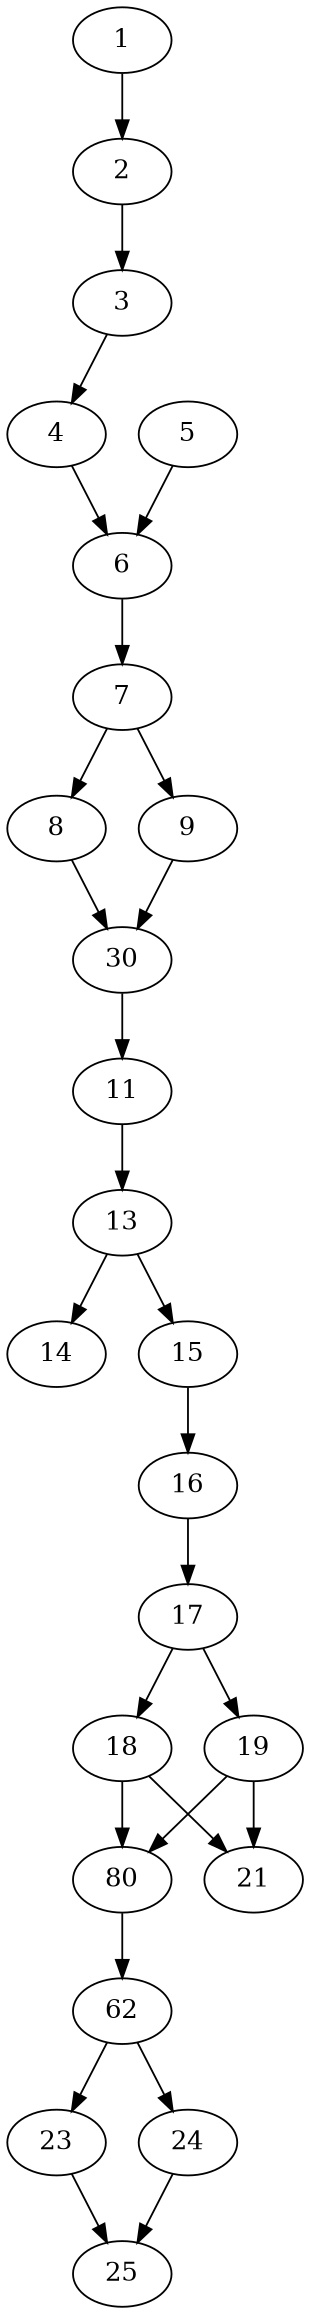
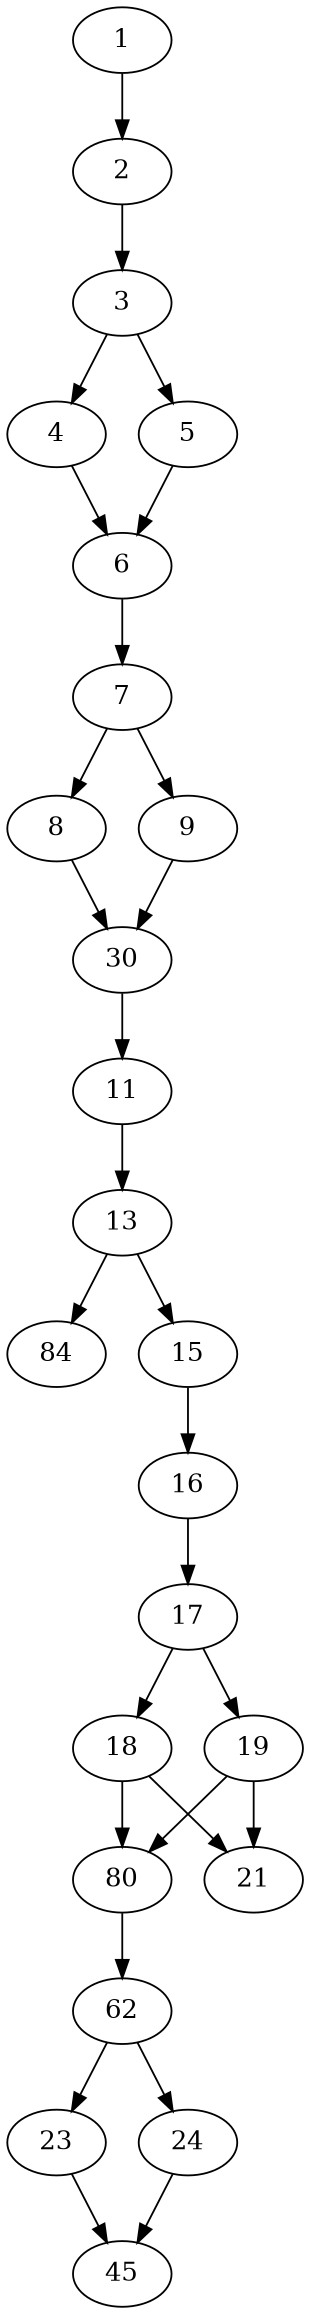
none -> (151, 360)
(57, 1354) -> (57, 1354)
(122, 2274) -> (122, 2274)
